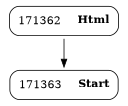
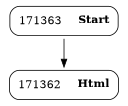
(64, 49) -> (64, 49)
